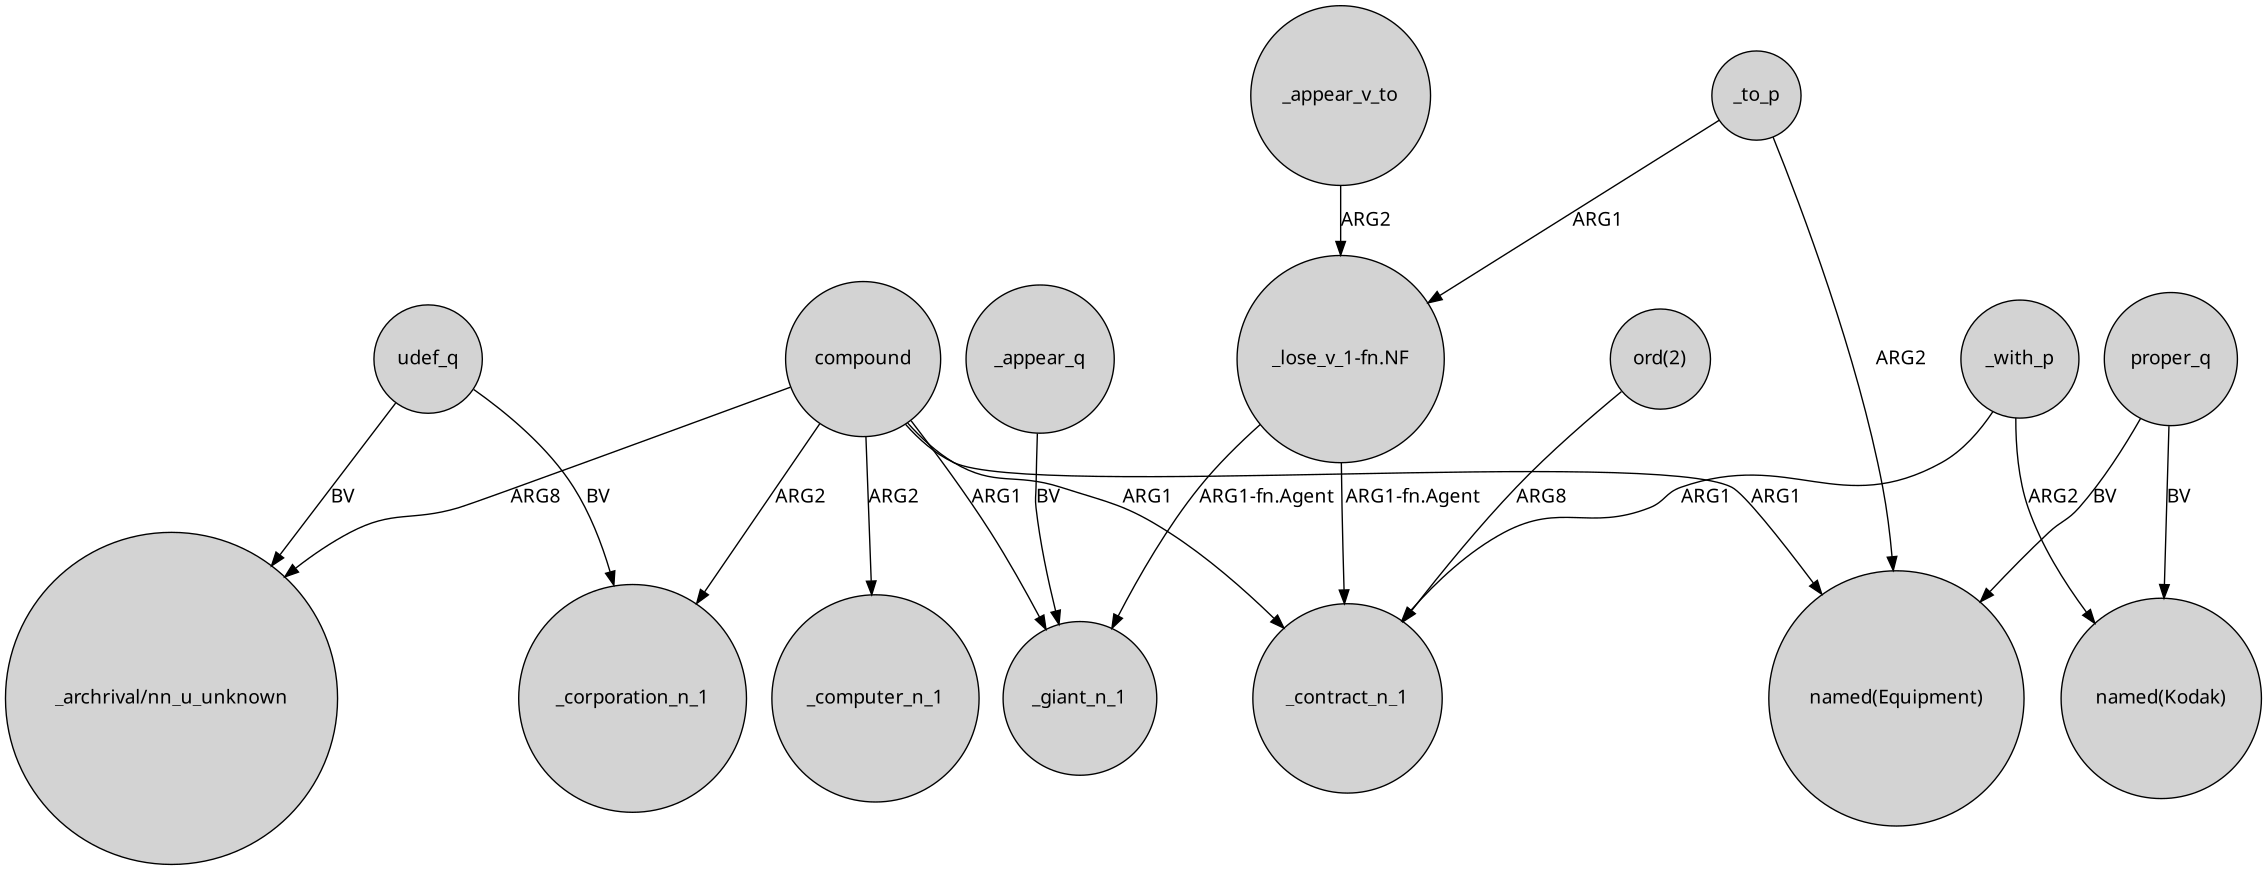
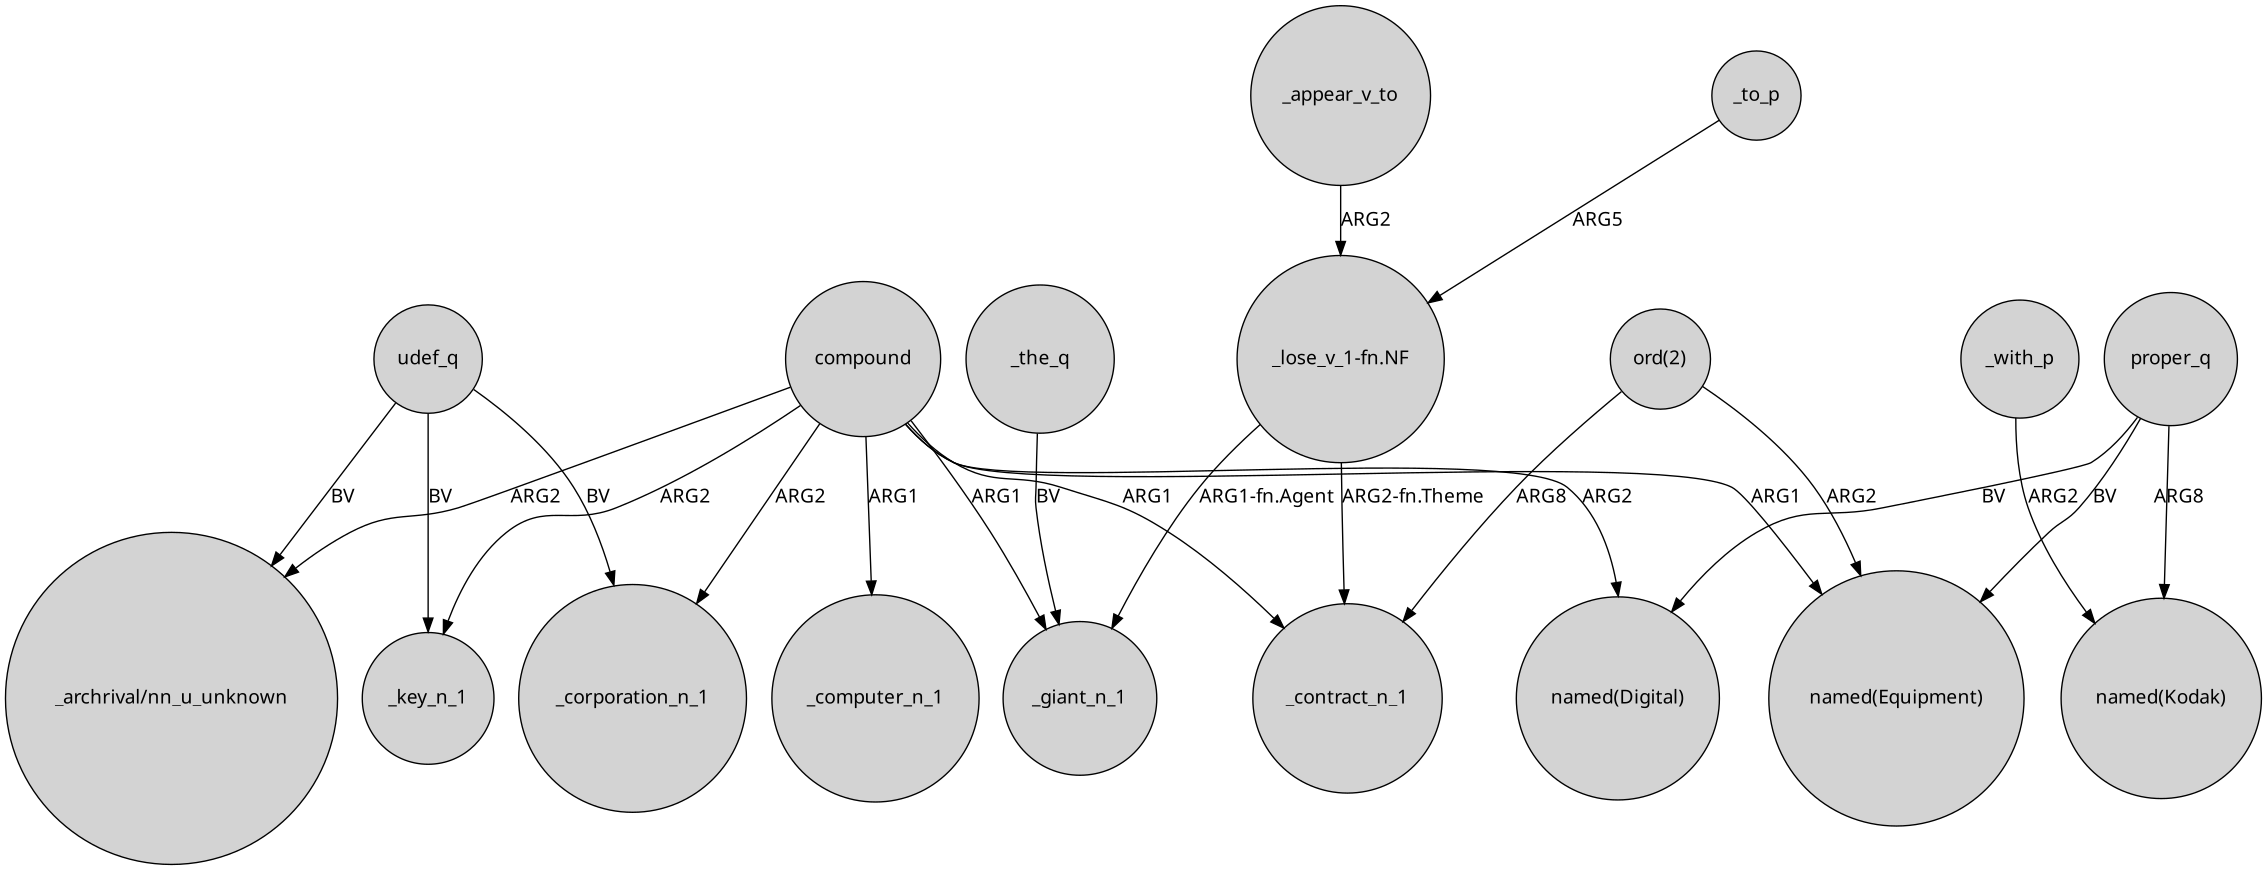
(1598, 221) -> (1598, 221)
(1846, 343) -> (1793, 462)
(1040, 359) -> (1040, 359)
(1680, 488) -> none
(536, 498) -> (536, 498)
(894, 498) -> (894, 498)
(1413, 498) -> (1413, 498)
(2179, 498) -> (2179, 498)
none -> (428, 698)
none -> (1618, 698)
